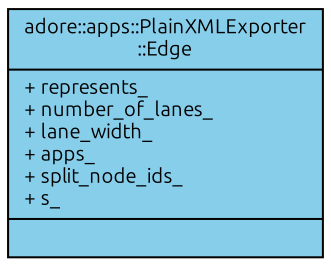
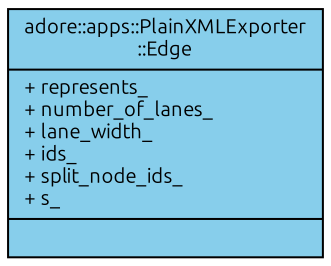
(61, 154) -> (51, 154)
